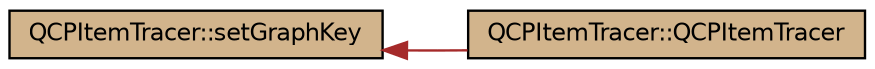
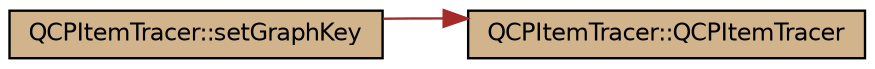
(437, 50) -> (413, 18)
